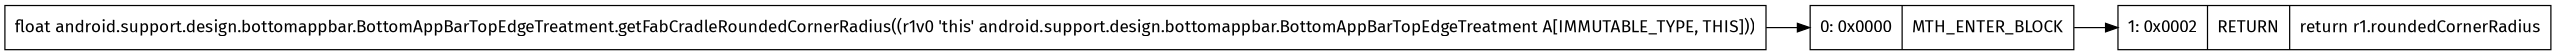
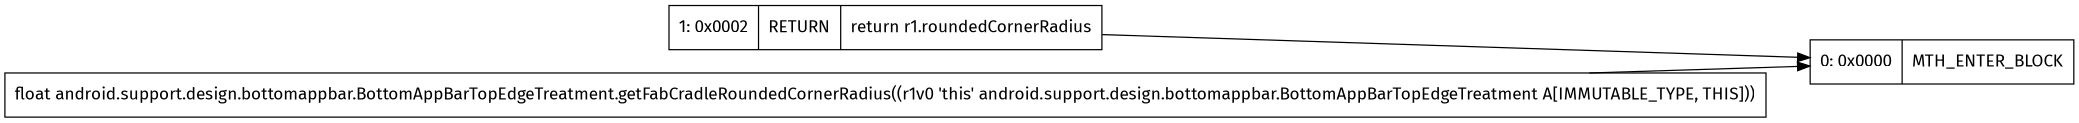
(2090, 28) -> (1450, 46)
